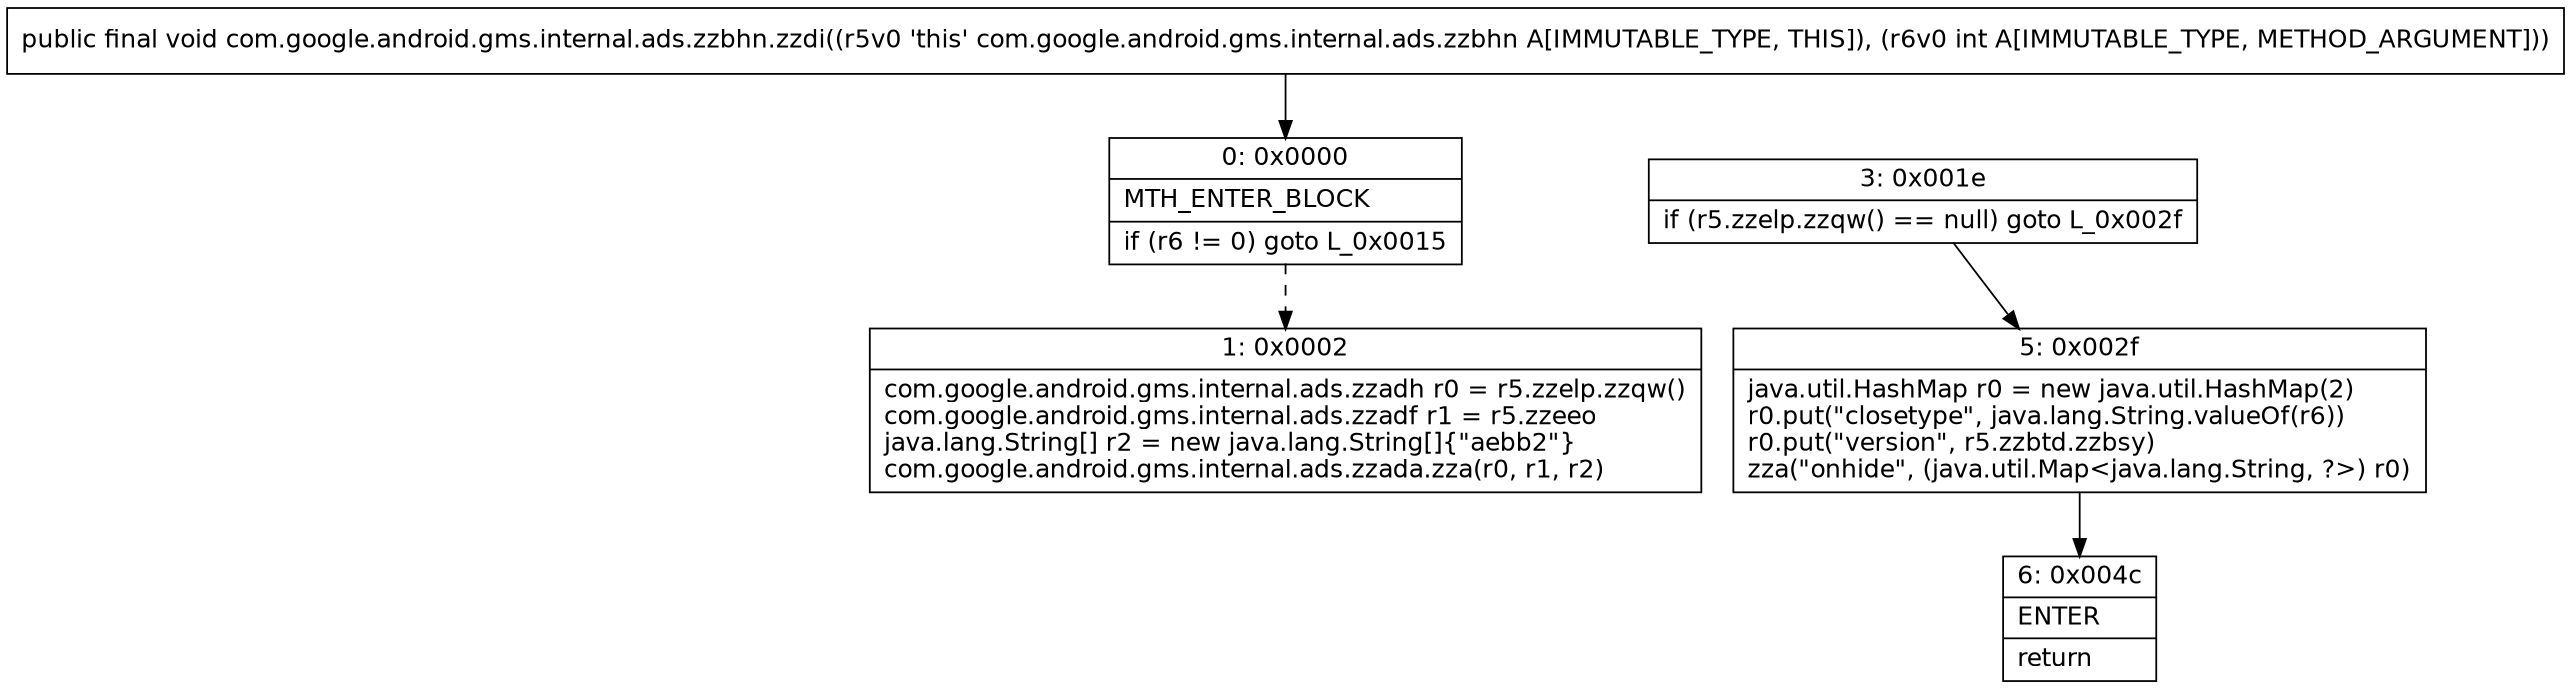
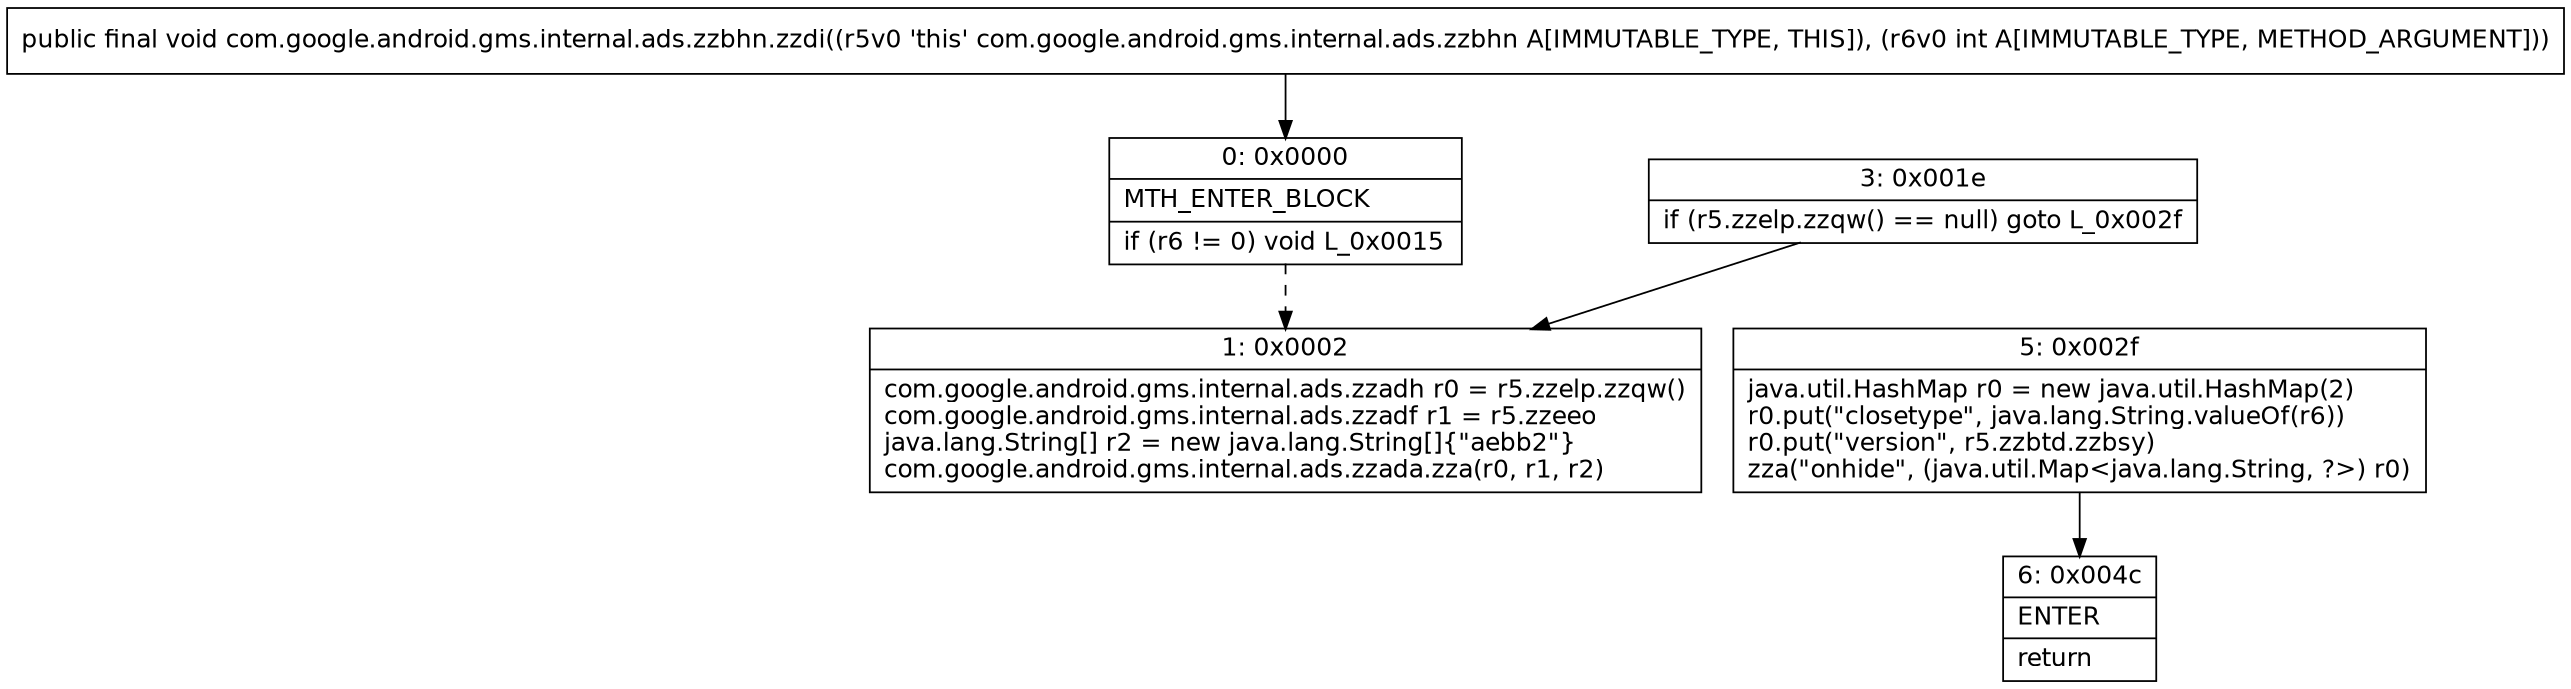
(1286, 242) -> (1285, 242)
(1981, 279) -> (1675, 283)
